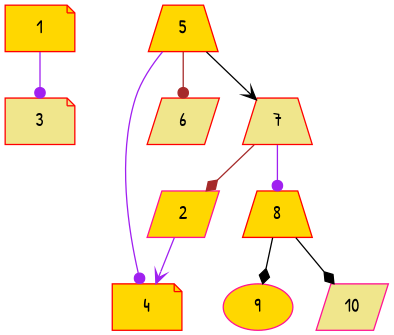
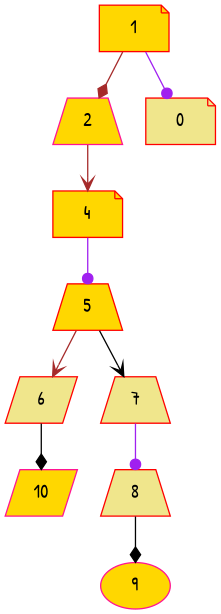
(183, 70) -> (67, 348)
(40, 121) -> (181, 121)
(126, 159) -> (88, 256)
(236, 162) -> (114, 68)
(183, 214) -> (88, 121)
(277, 214) -> (135, 493)
(168, 255) -> (88, 161)
(310, 255) -> (41, 439)
(352, 307) -> (41, 493)
